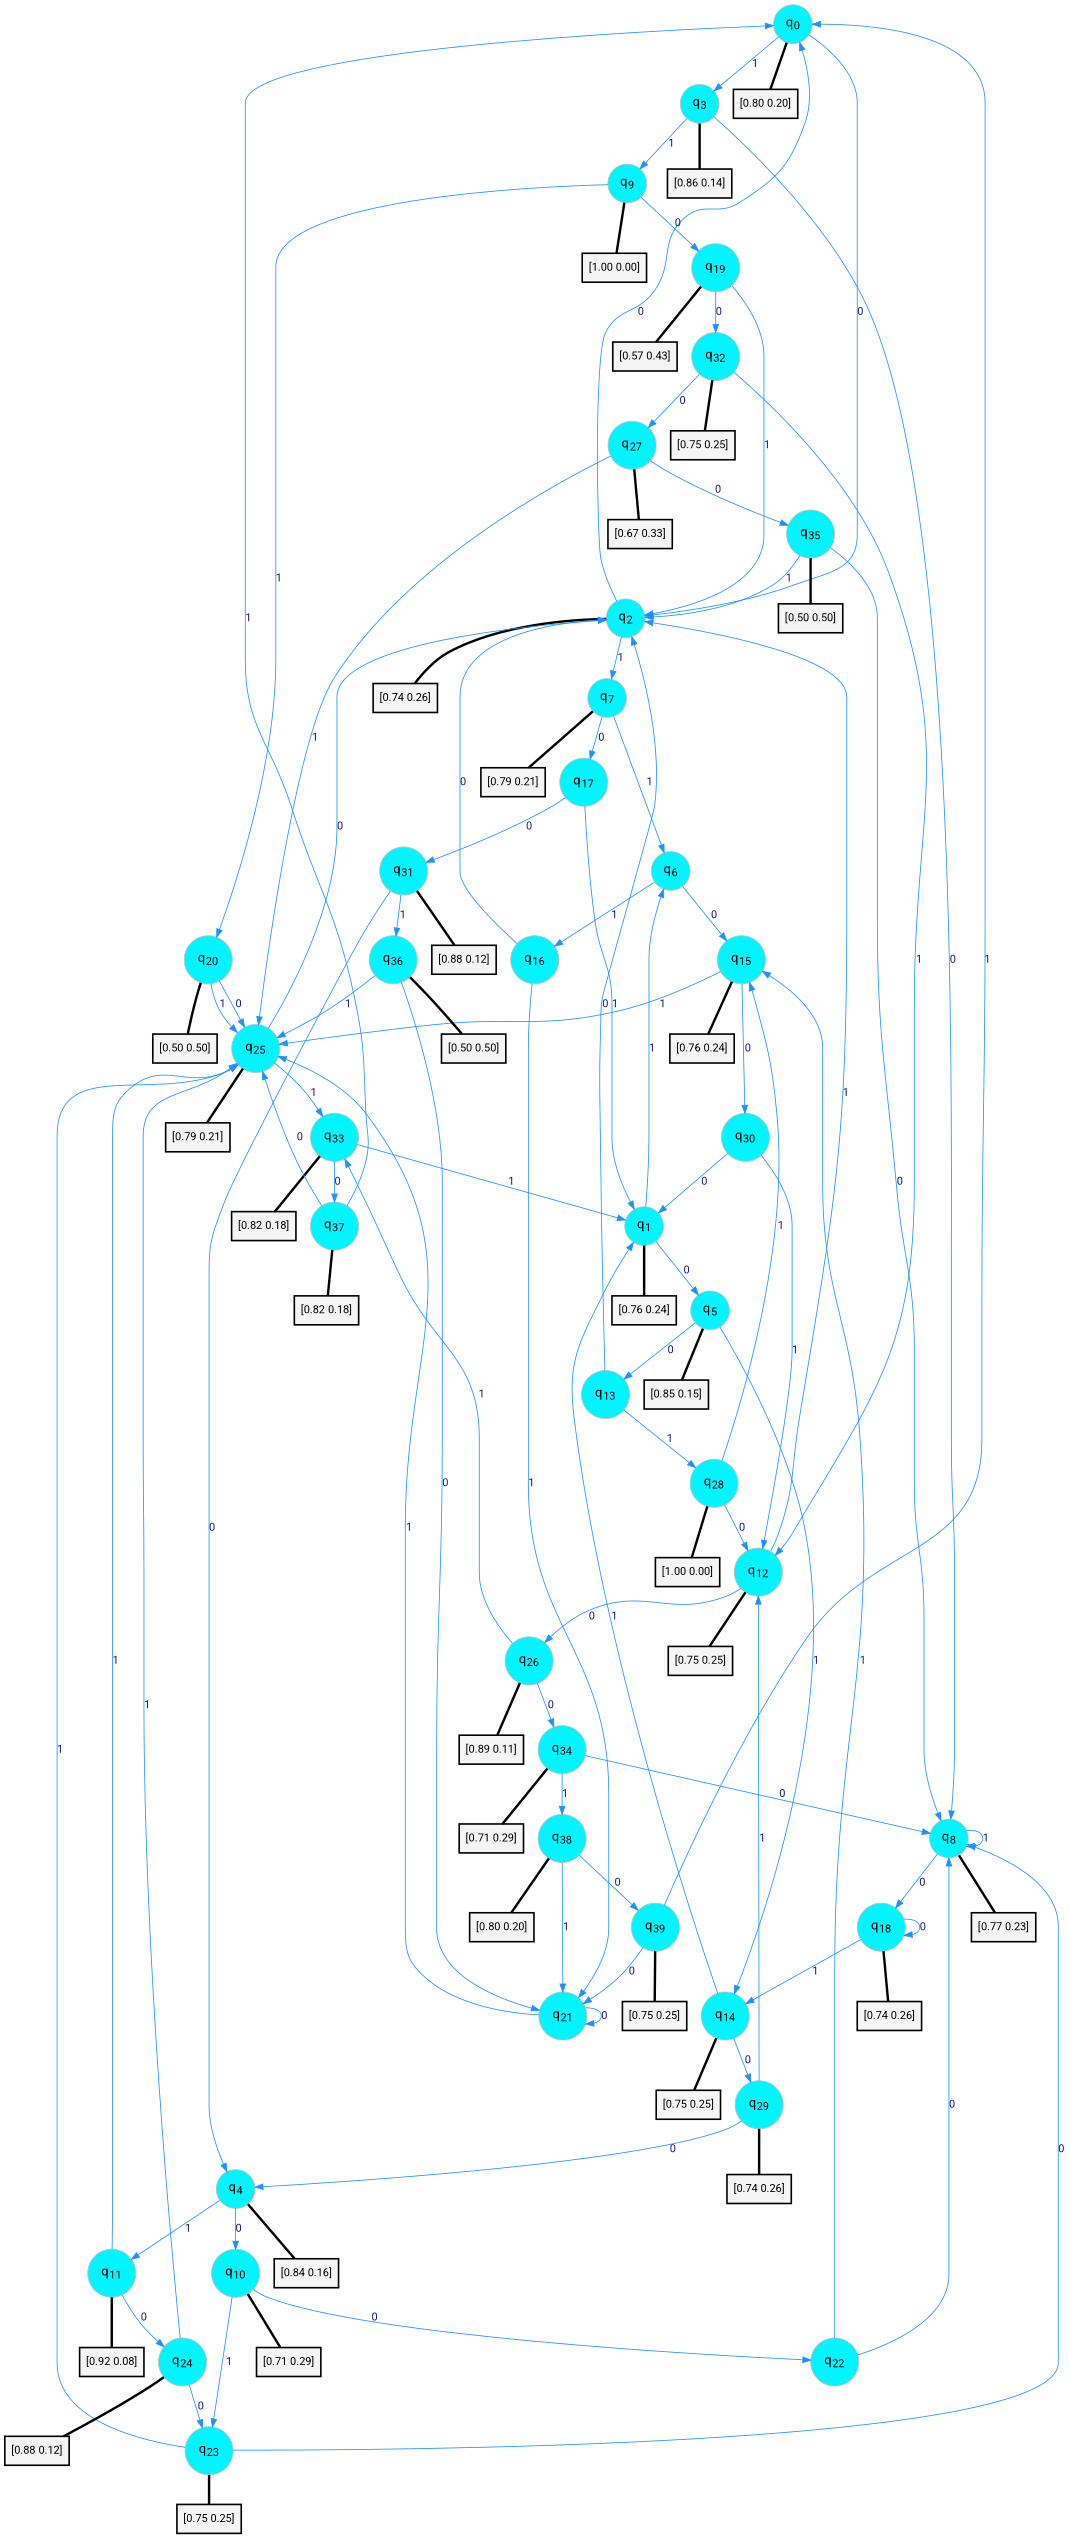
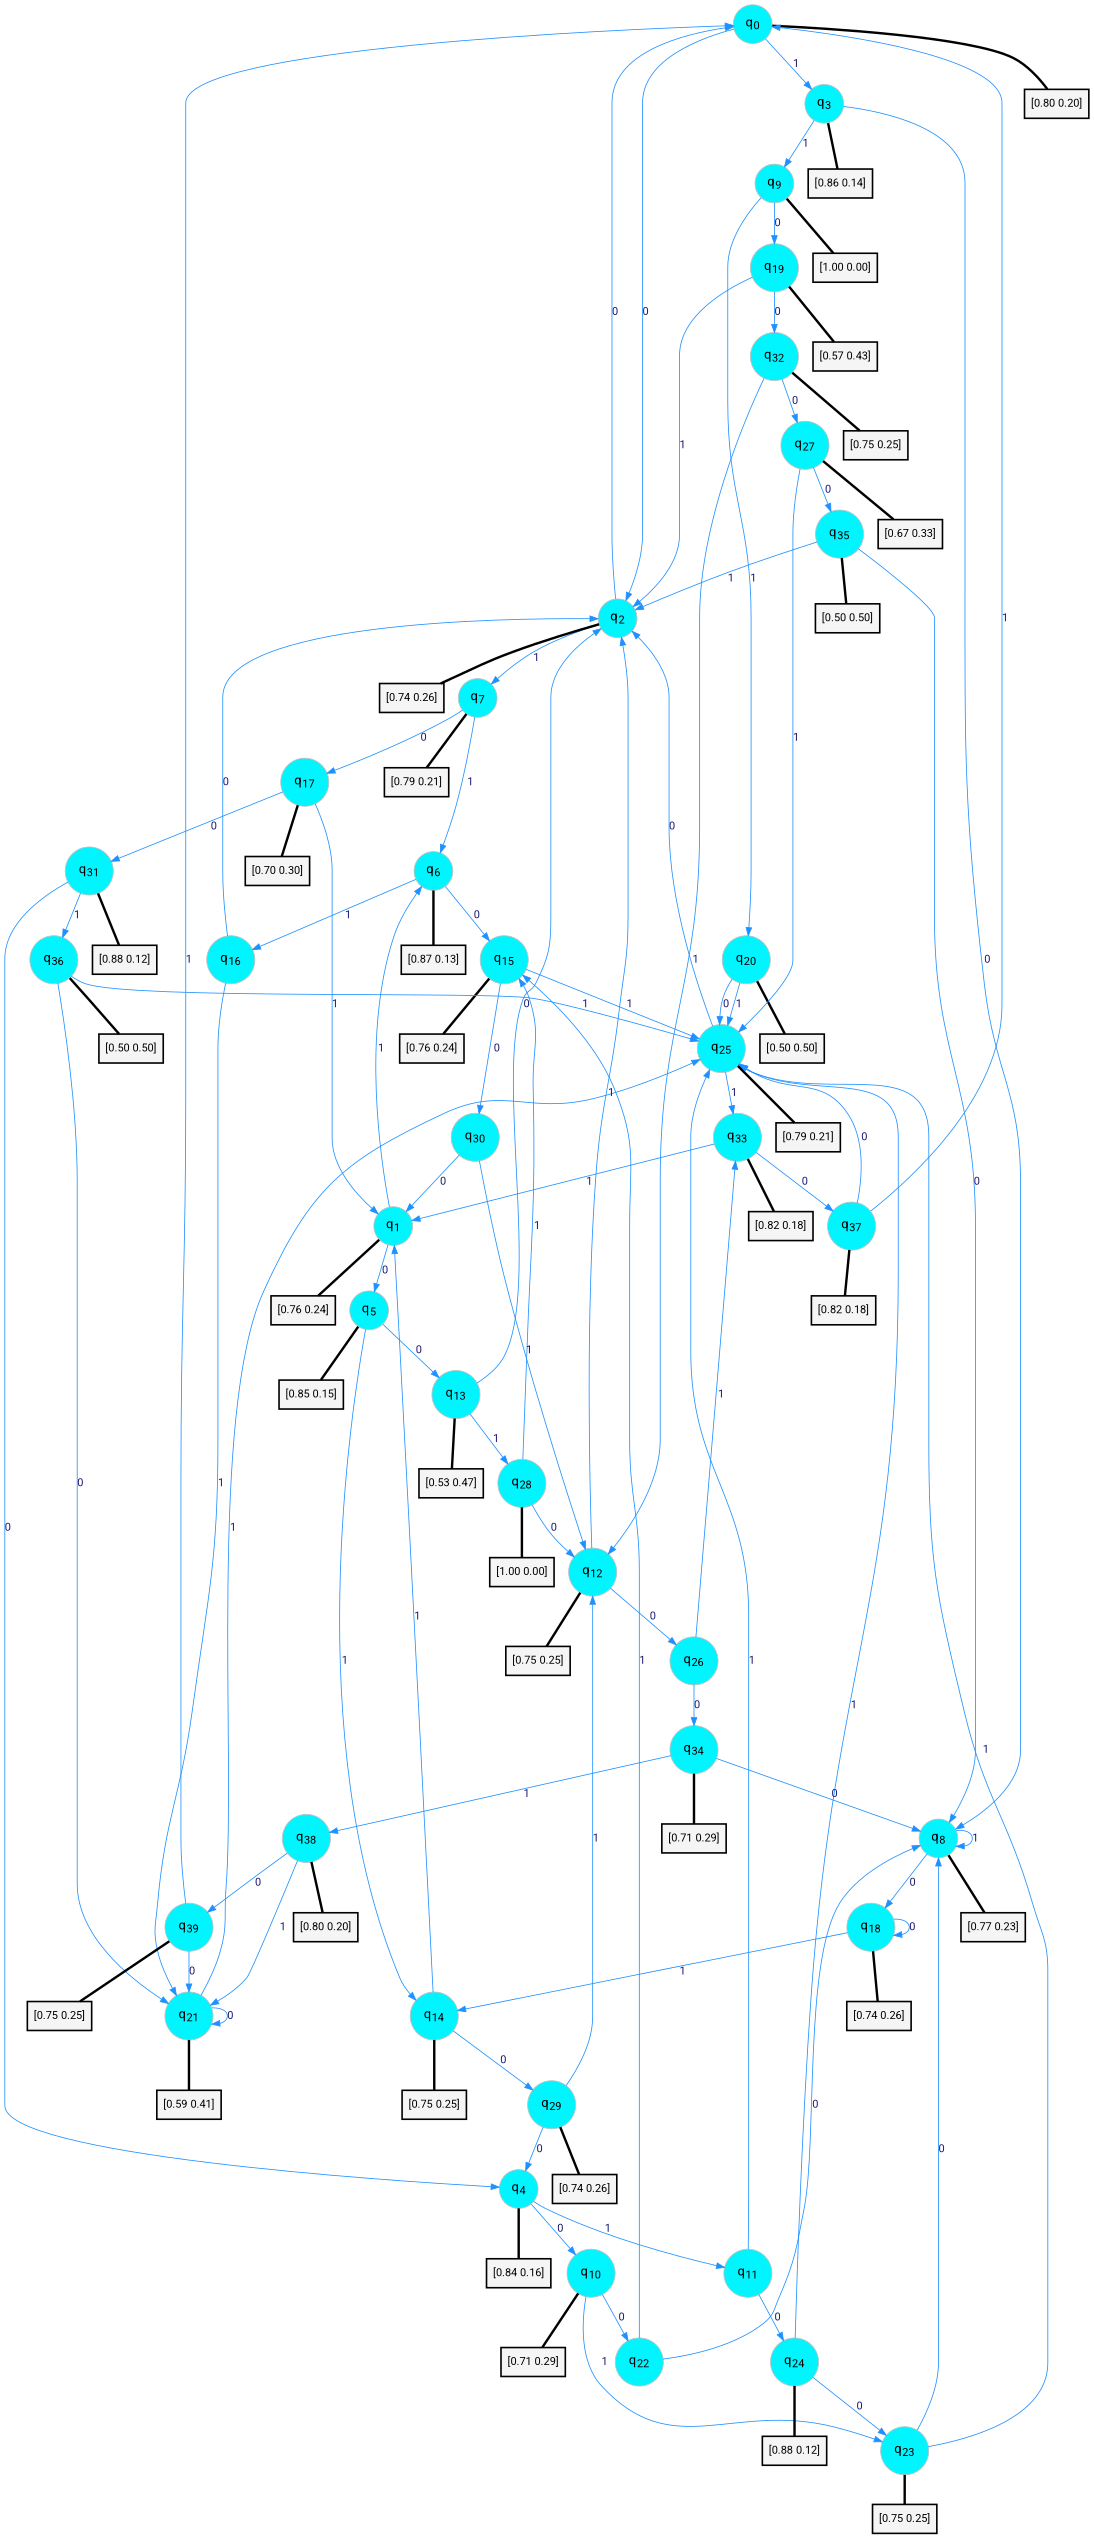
none -> (277, 871)
none -> (433, 960)
none -> (451, 1483)
(491, 1750) -> none
none -> (189, 2105)
(112, 2362) -> none
